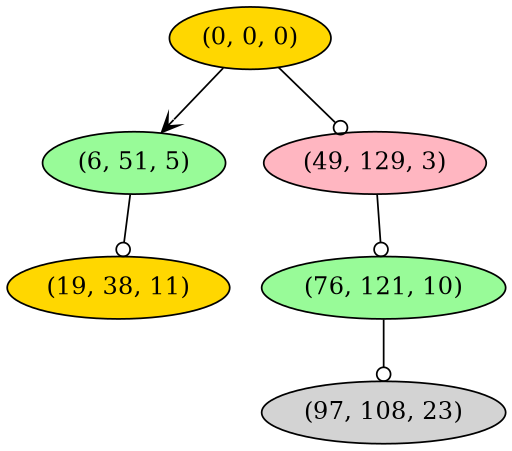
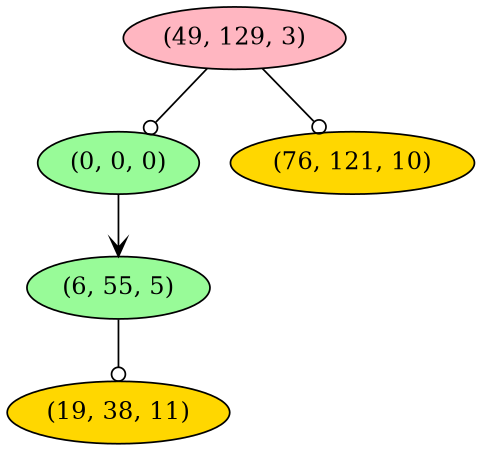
(250, 38) -> (118, 163)
(307, 95) -> (181, 95)
(134, 163) -> (118, 288)
(384, 288) -> (352, 163)
(384, 413) -> none
